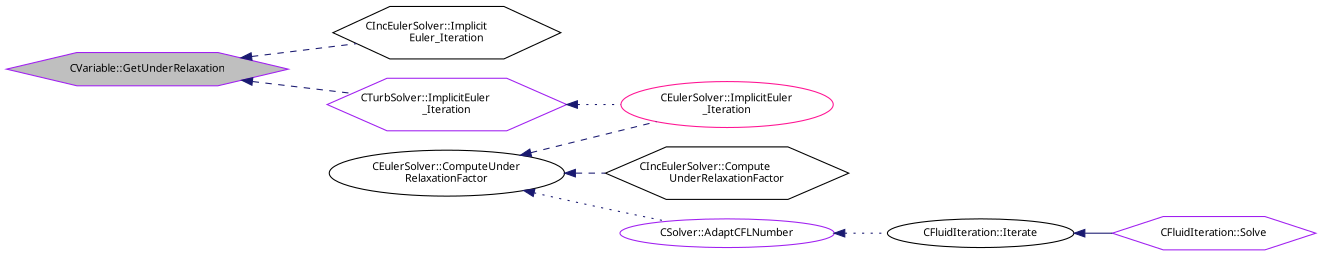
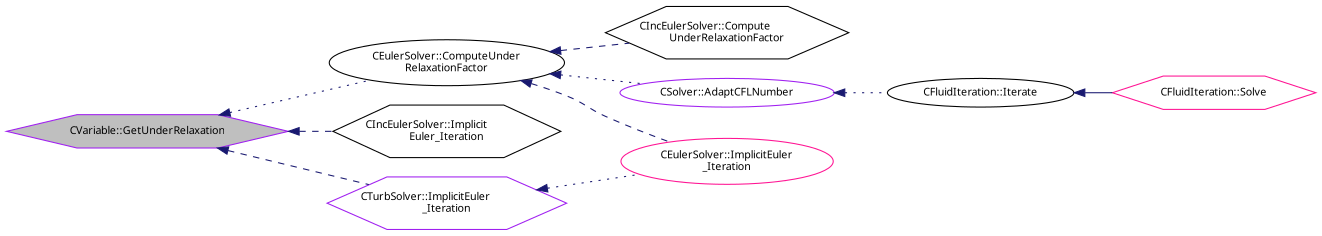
none -> (300, 96)
(1214, 233) -> (1214, 93)
